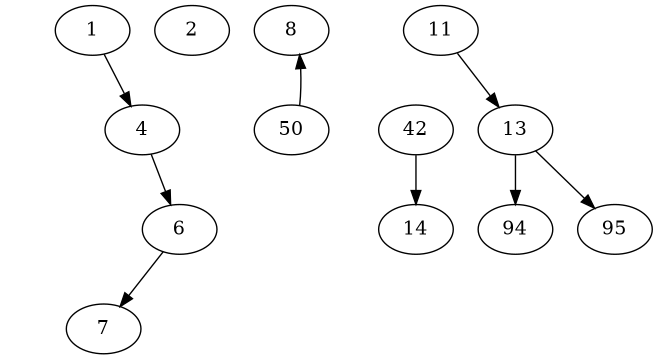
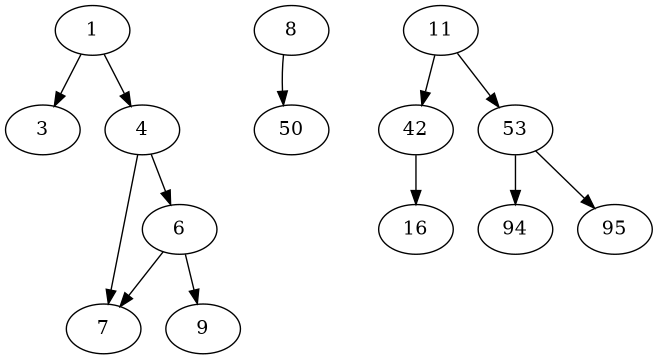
(192, 30) -> none
none -> (430, 73)
(301, 87) -> (282, 73)
none -> (43, 130)
(515, 130) -> (515, 130)
none -> (124, 223)
(416, 229) -> (416, 229)
none -> (203, 329)
